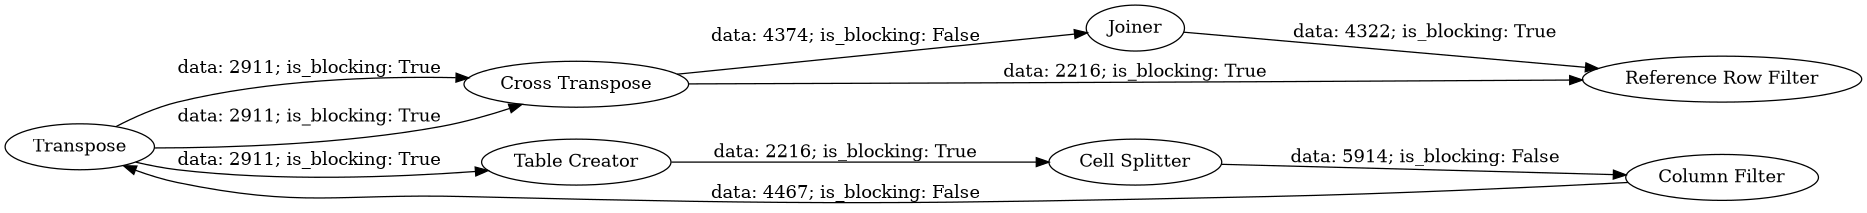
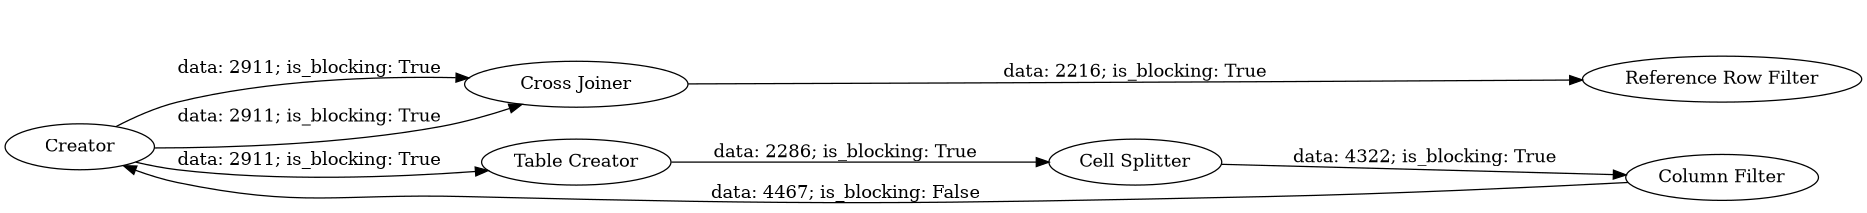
(1135, 28) -> none
(576, 84) -> (576, 84)
(80, 147) -> (80, 147)
(846, 153) -> (846, 153)
(1425, 158) -> (1425, 158)
